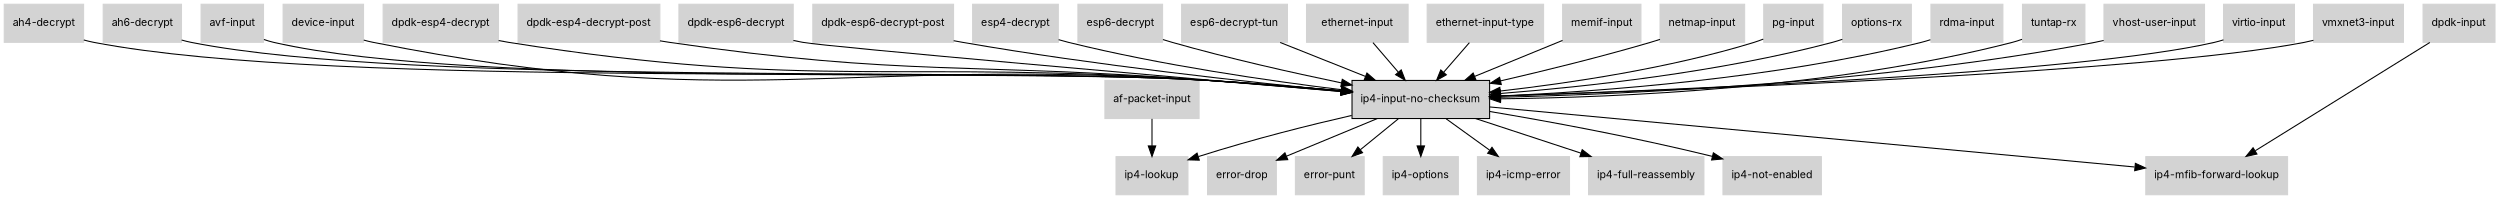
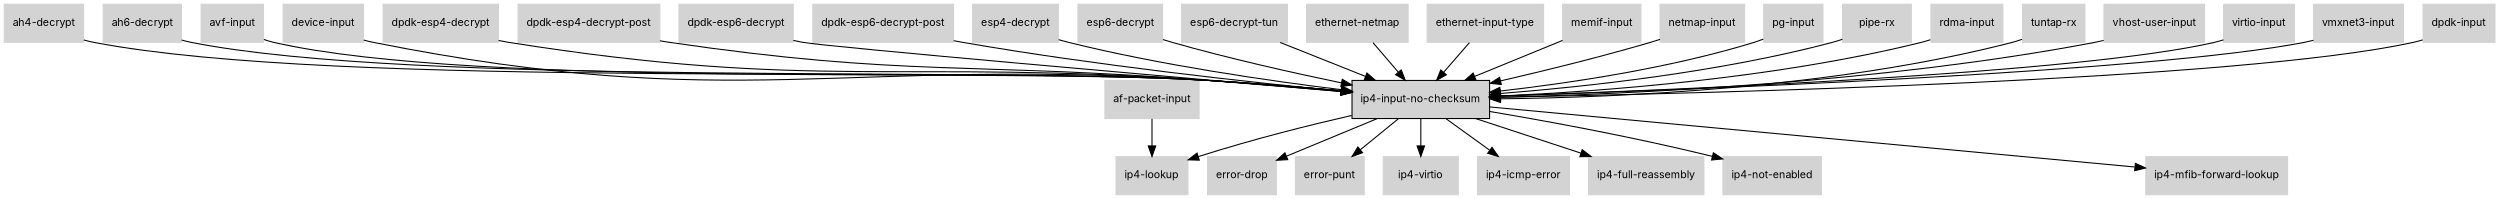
(1357, 23) -> (1357, 23)
(1877, 23) -> (1877, 23)
(2343, 97) -> (1963, 83)
(1421, 176) -> (1421, 176)
